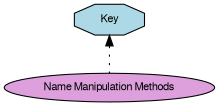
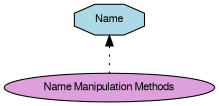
(109, 20) -> (109, 20)
